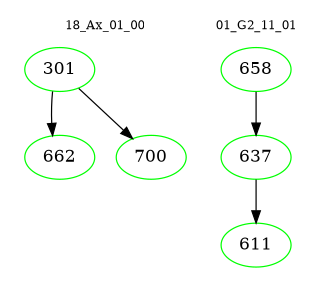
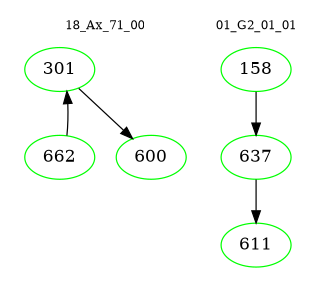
(105, 26) -> (105, 26)
(257, 26) -> (257, 26)
(256, 70) -> (256, 70)
(52, 107) -> (68, 120)
(151, 157) -> (151, 157)
